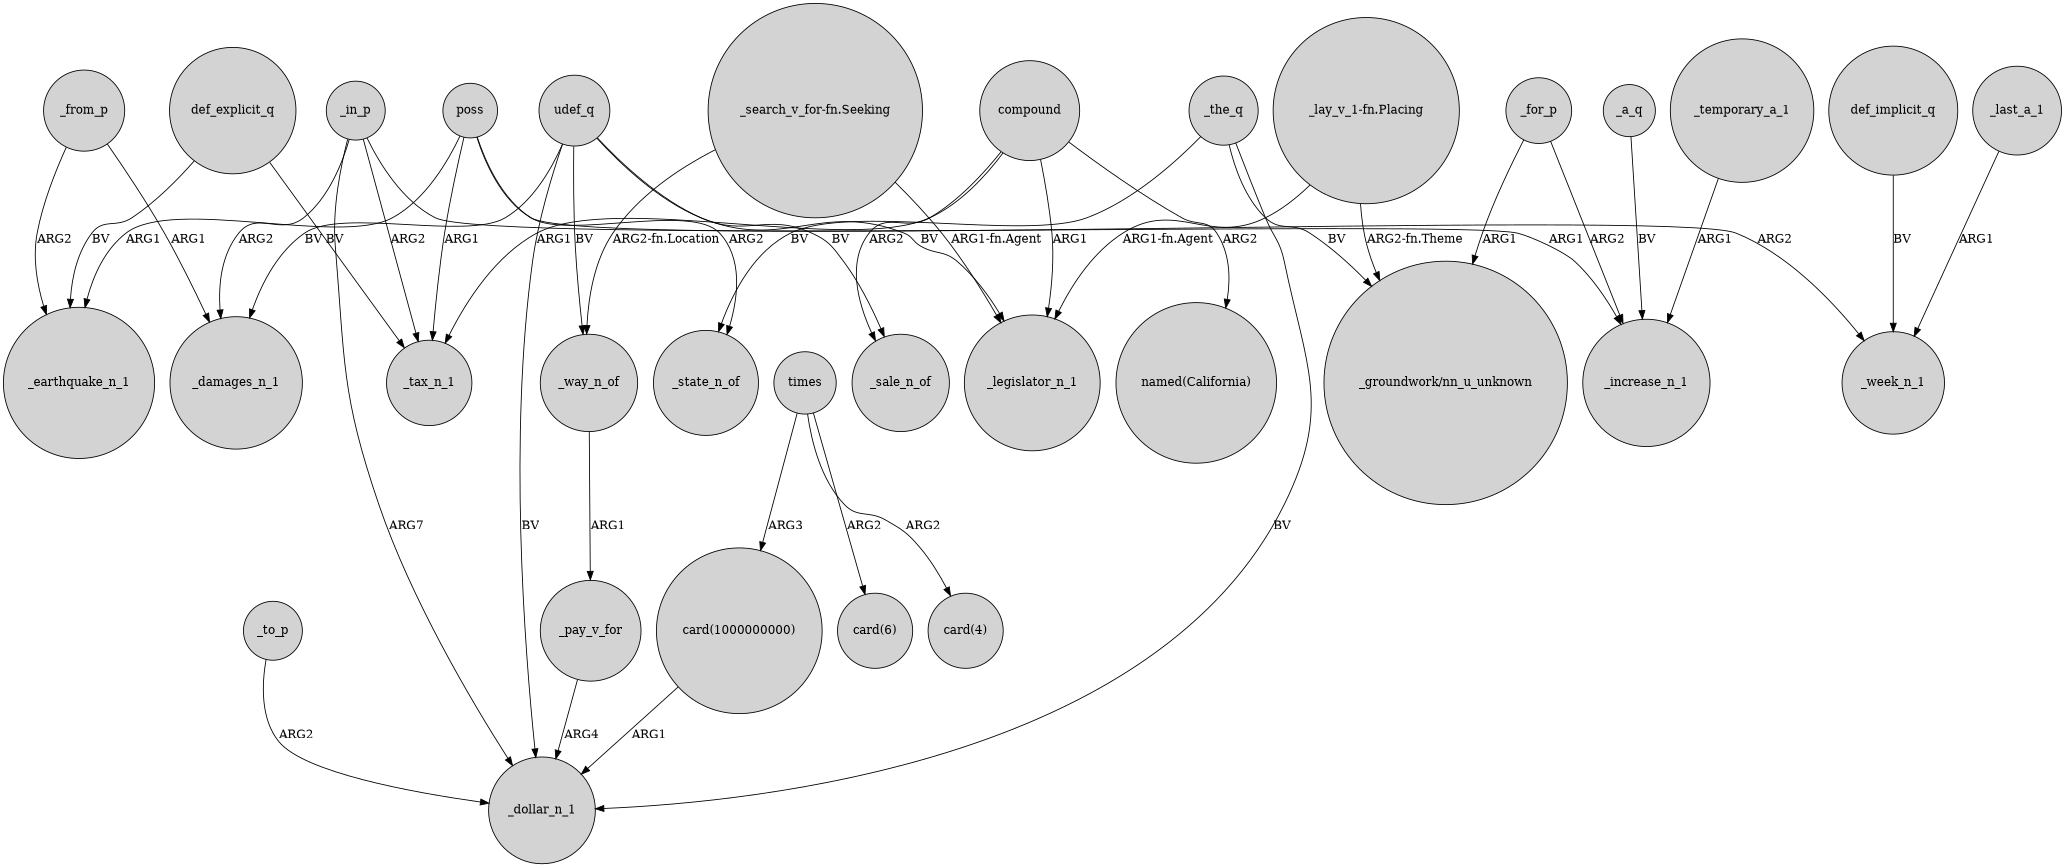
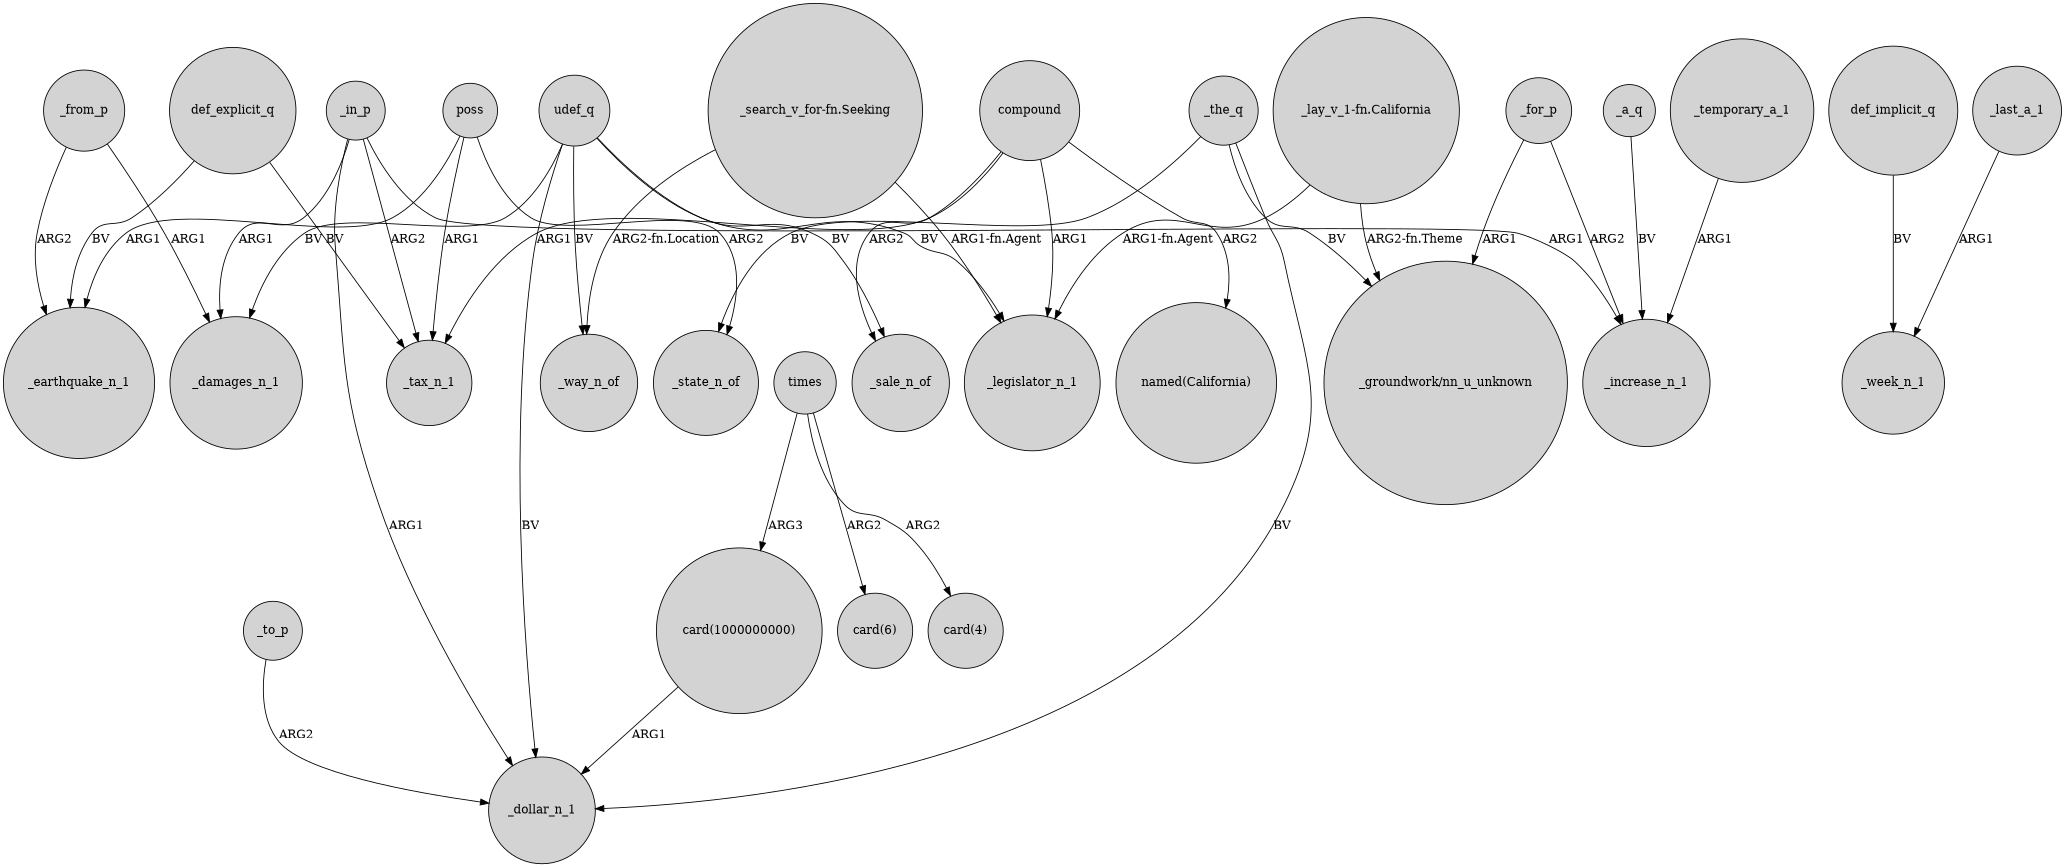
(1366, 111) -> (1366, 111)
(1494, 225) -> none
(256, 240) -> (256, 240)
(407, 526) -> (407, 526)
(591, 631) -> none
